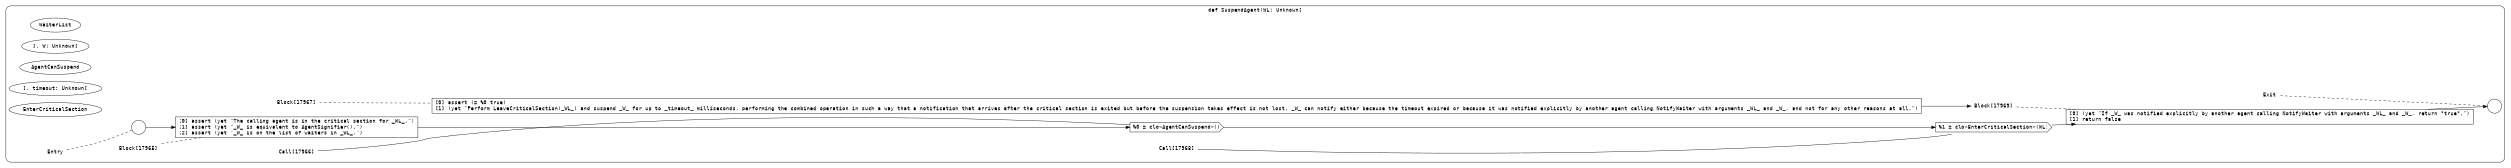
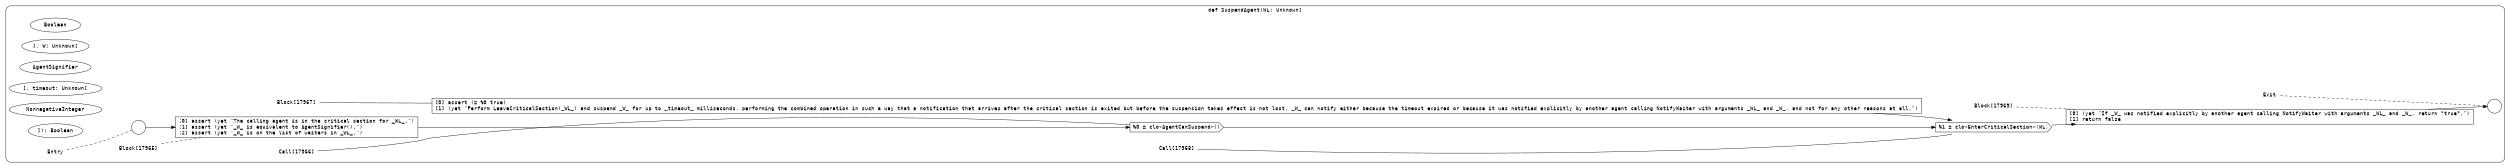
(55, 25) -> (55, 25)
(55, 67) -> (55, 67)
(376, 103) -> (376, 103)
(1944, 106) -> (1911, 116)
(55, 110) -> (55, 110)
none -> (55, 131)
